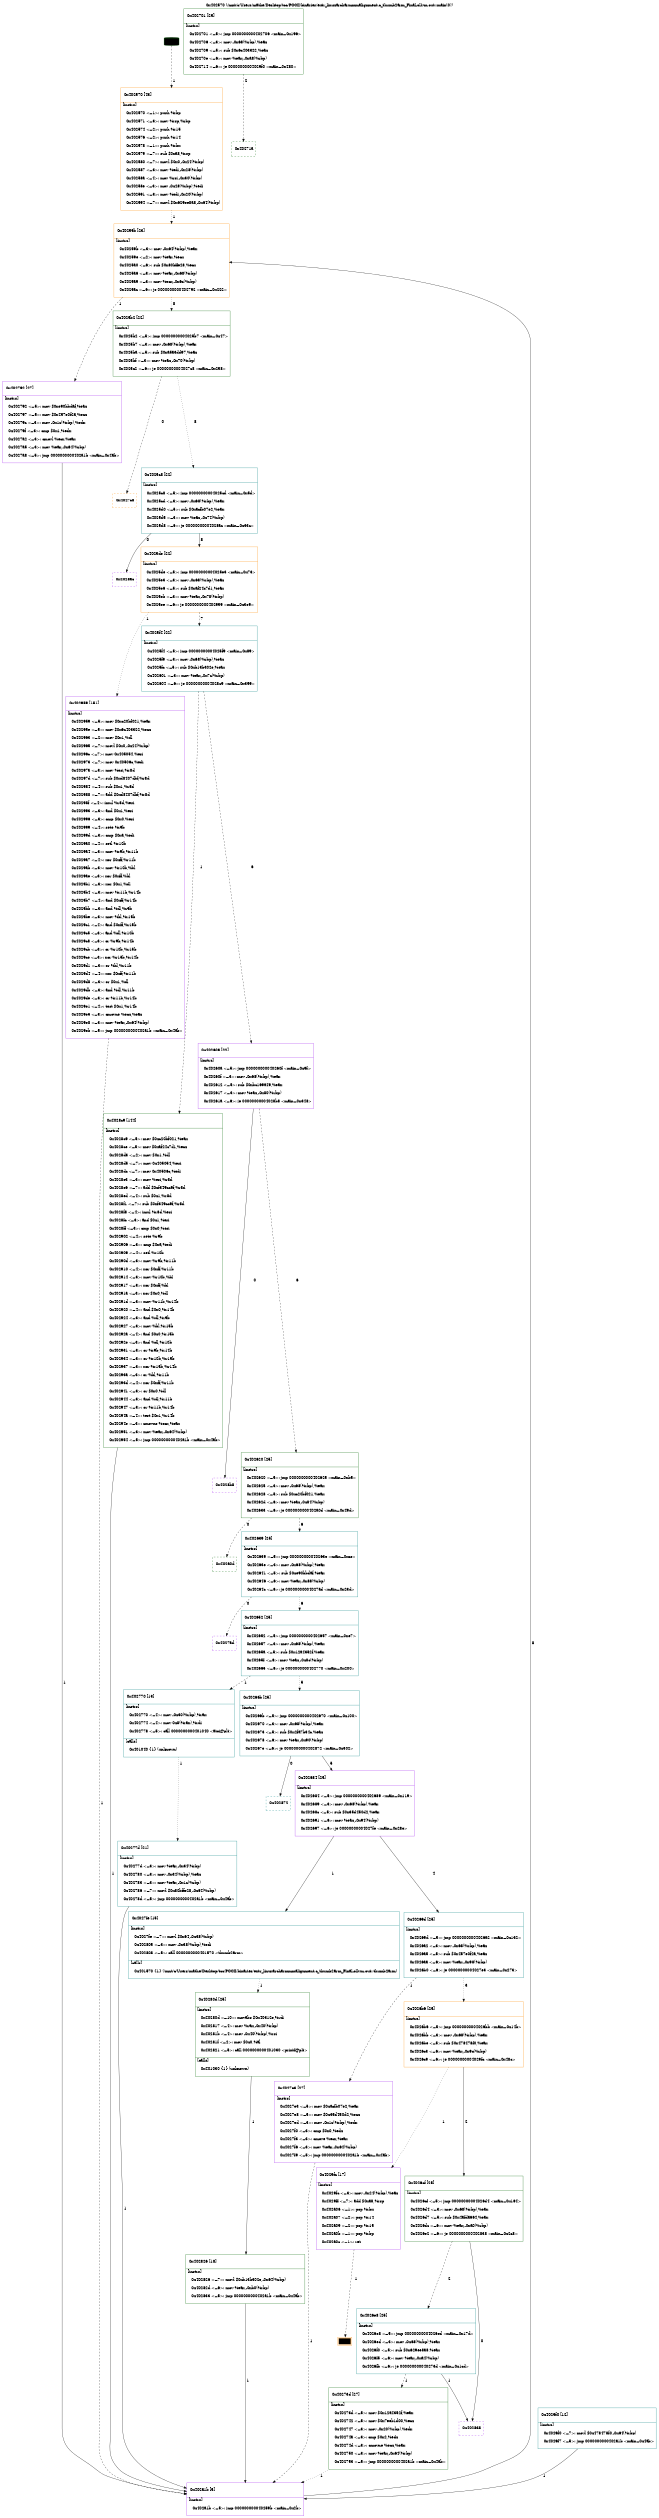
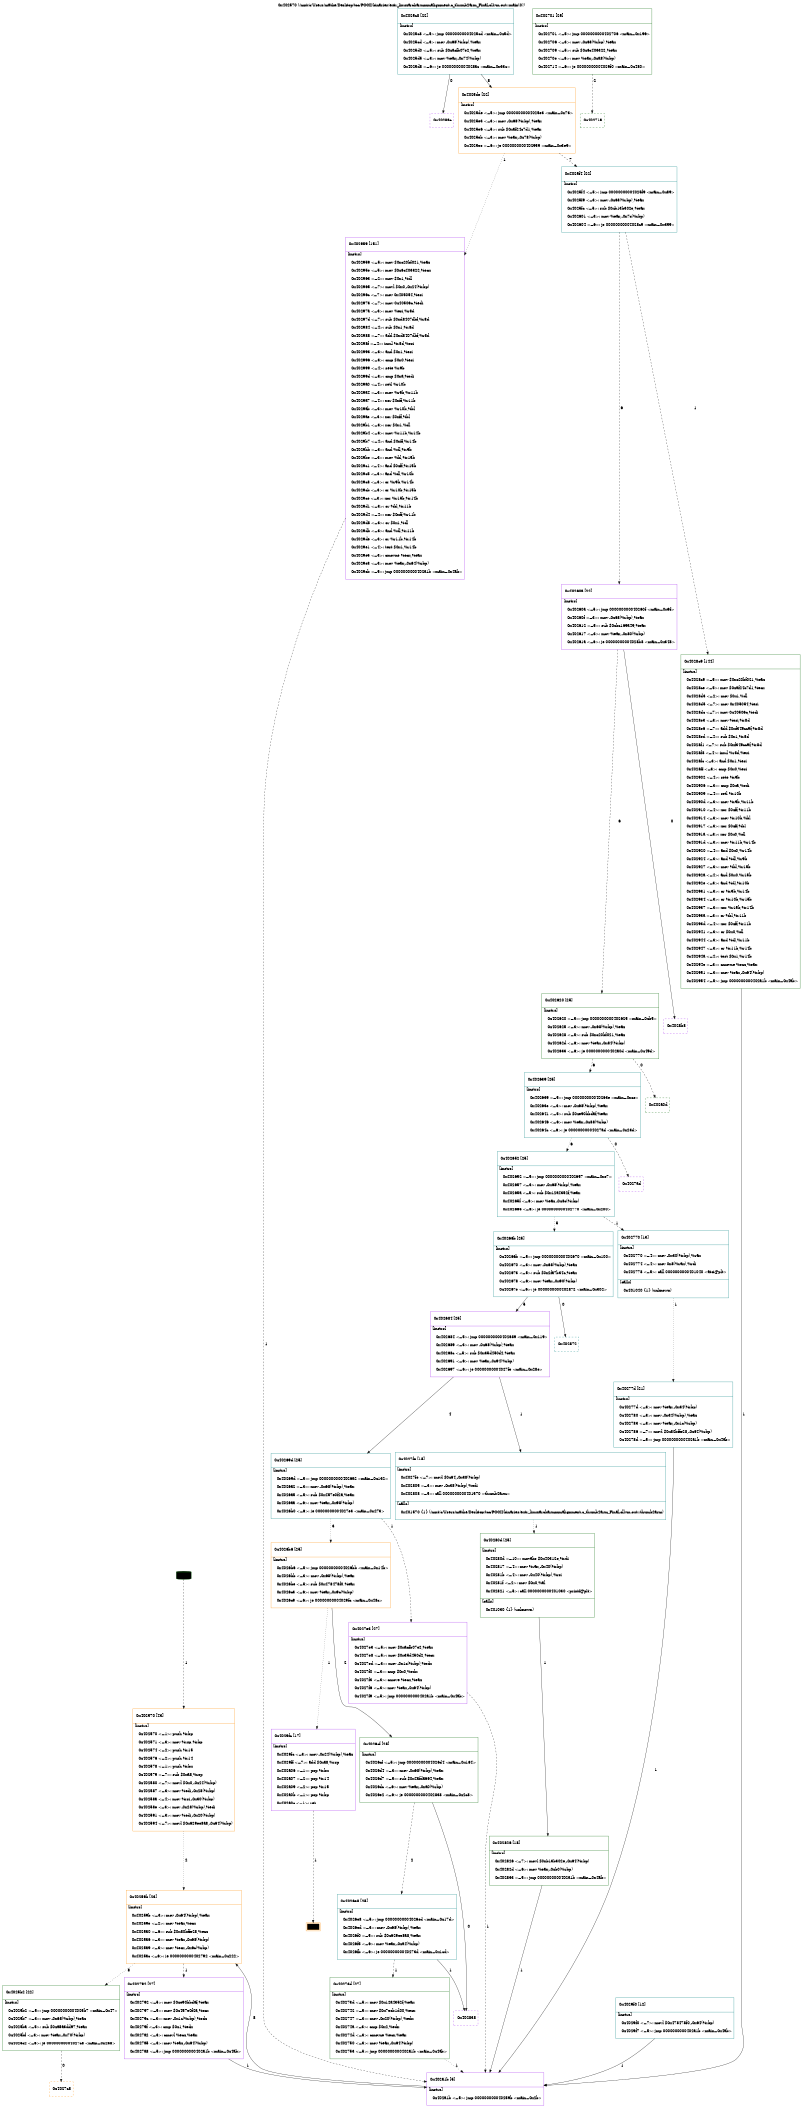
(173, 217) -> (186, 1861)
(185, 421) -> none
